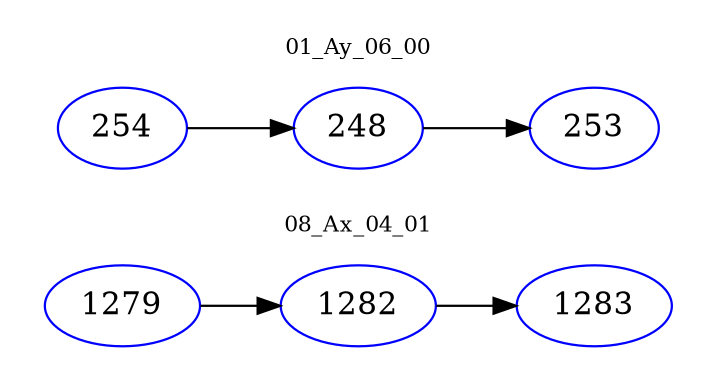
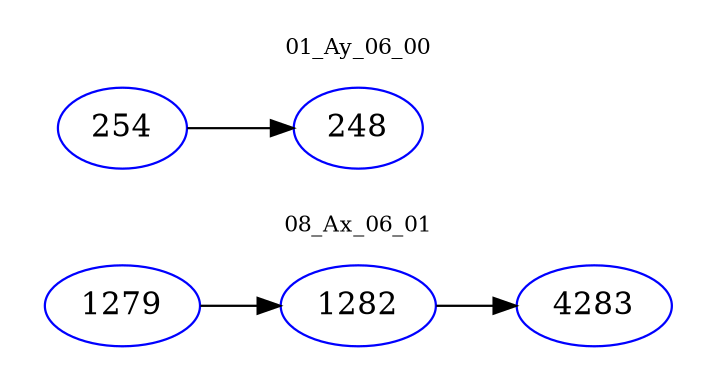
(594, 128) -> none
(358, 226) -> (358, 226)
(594, 306) -> (594, 306)
